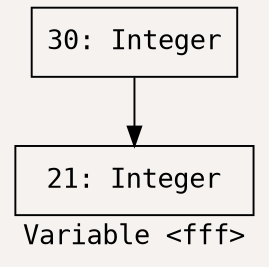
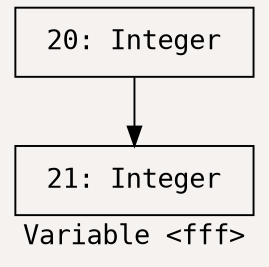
(134, 42) -> (134, 42)
